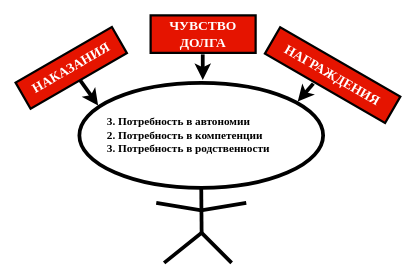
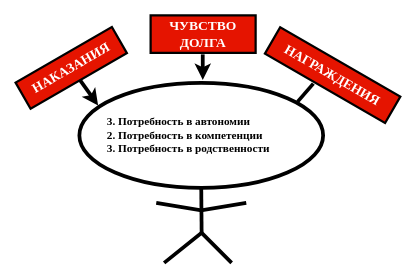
(306, 92) -> (302, 96)
